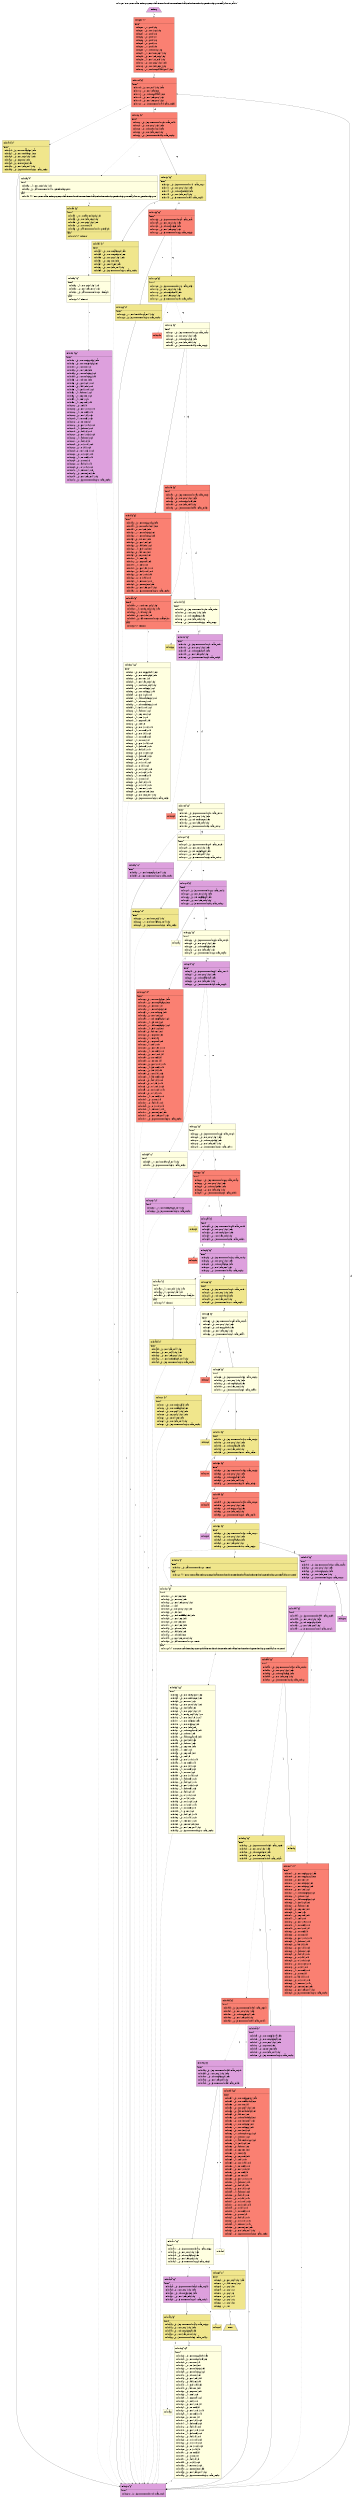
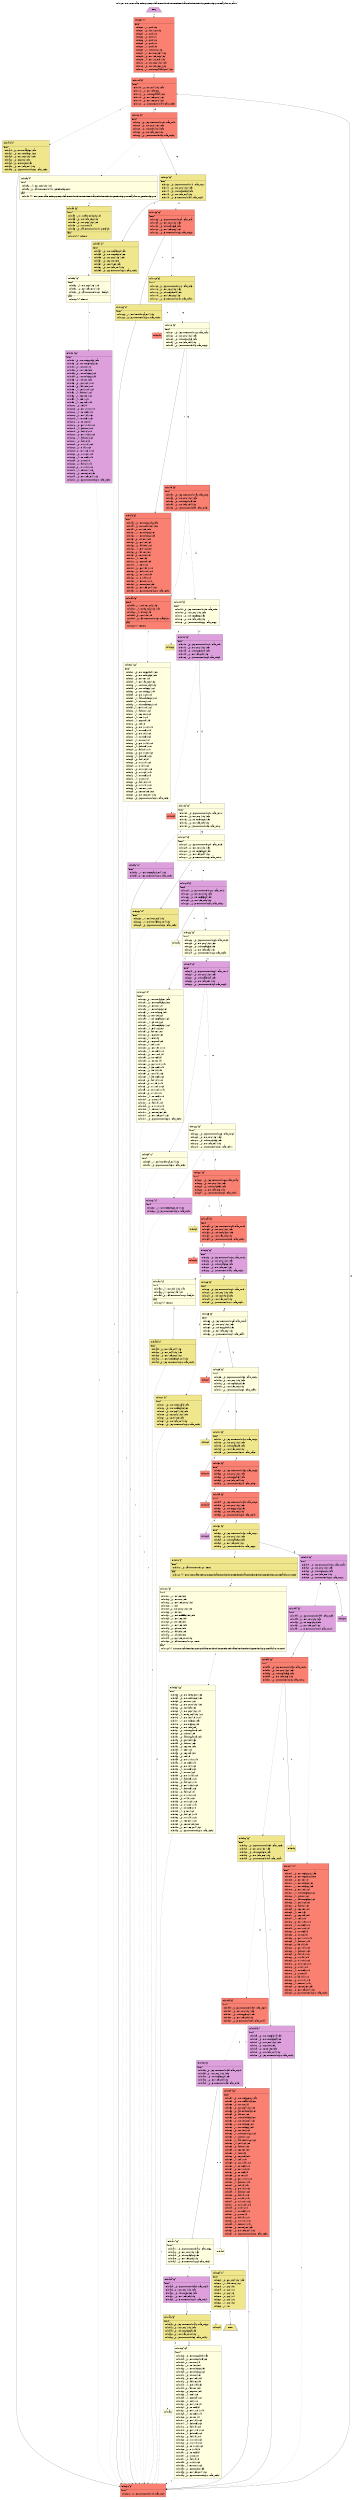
(154, 10) -> (154, 10)
(160, 1056) -> (160, 1056)
(223, 1229) -> (223, 1229)
(173, 1552) -> (231, 1582)
(143, 2490) -> (143, 2490)
